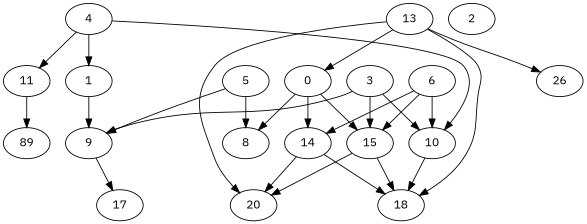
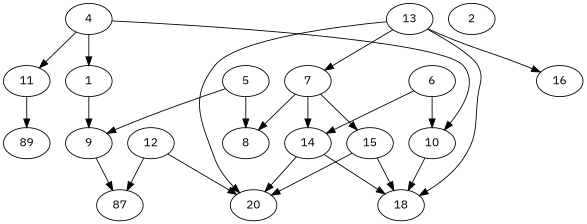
(308, 81) -> (308, 81)
(370, 81) -> none
(560, 81) -> (560, 81)
(405, 108) -> none
none -> (151, 143)
(120, 205) -> (120, 205)
